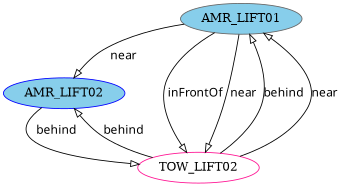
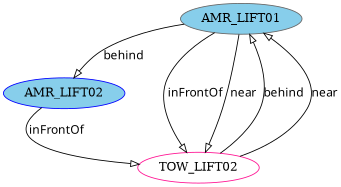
(124, 56) -> (124, 56)
(56, 130) -> (56, 130)
(113, 142) -> none
